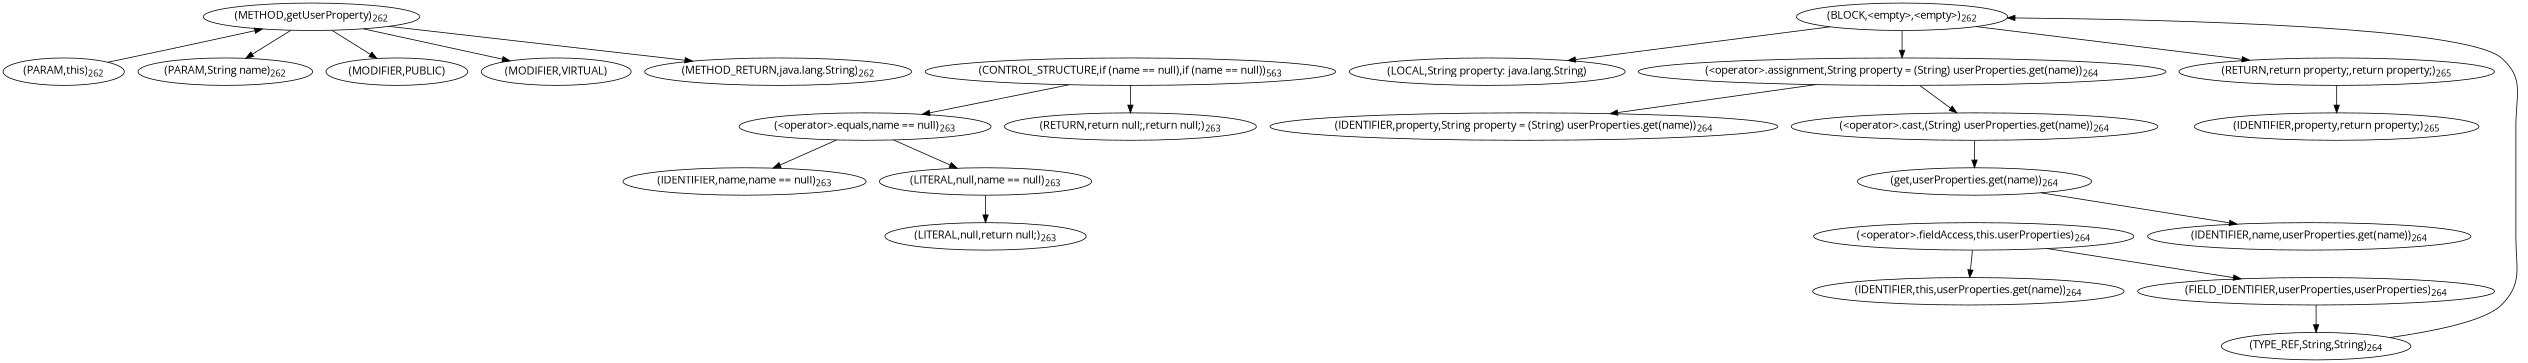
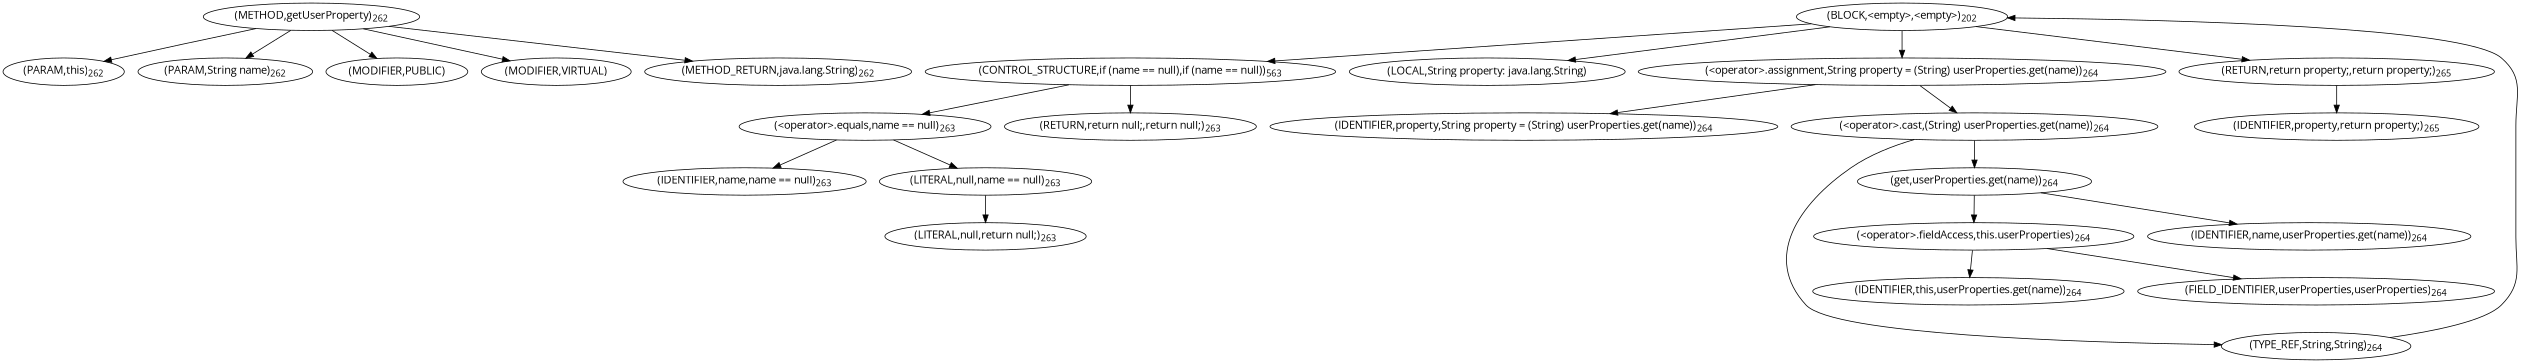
(1969, 16) -> (1969, 16)
none -> (1543, 42)
(181, 47) -> (184, 44)
none -> (1974, 205)
(2316, 315) -> (1890, 327)
